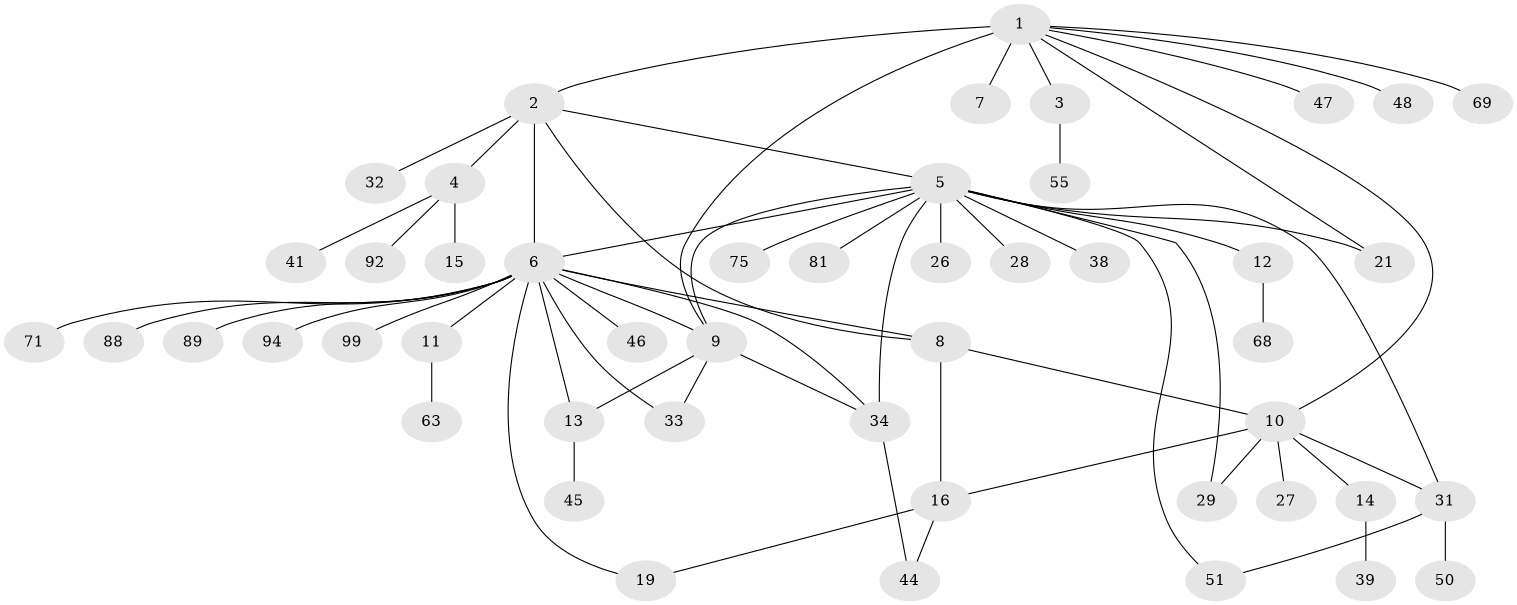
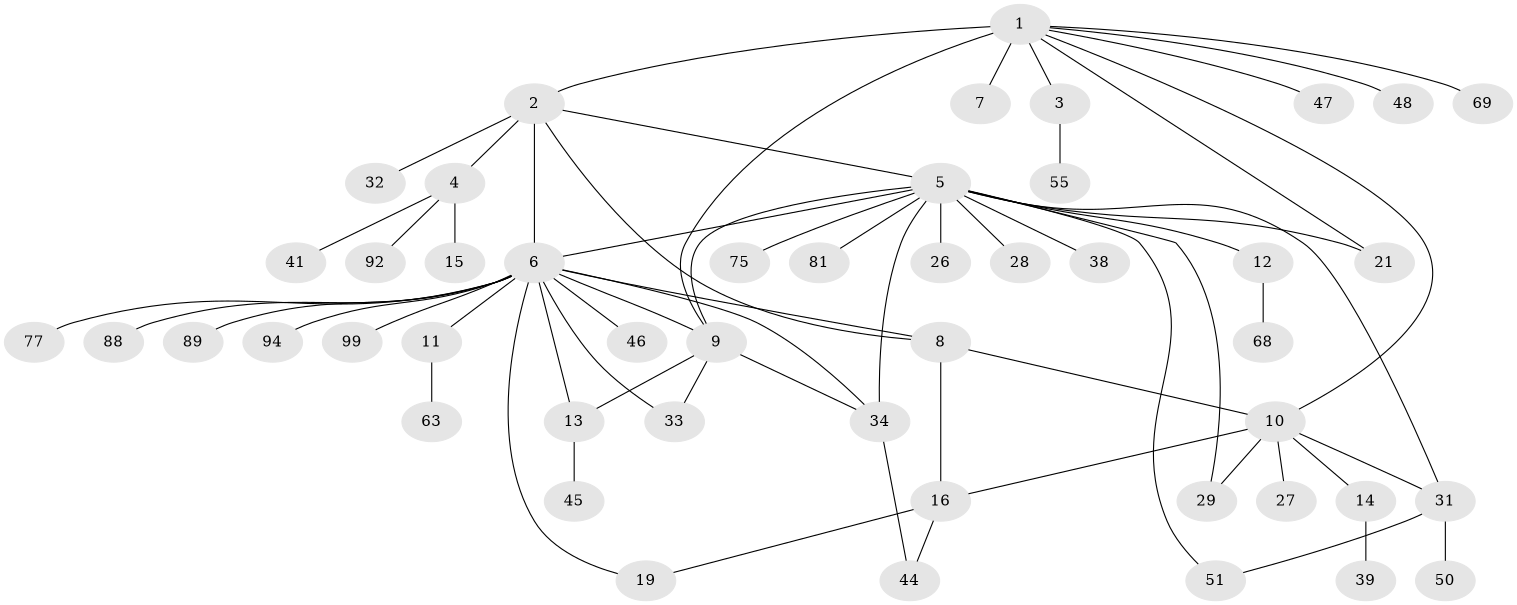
(34, 342) -> (34, 342)
